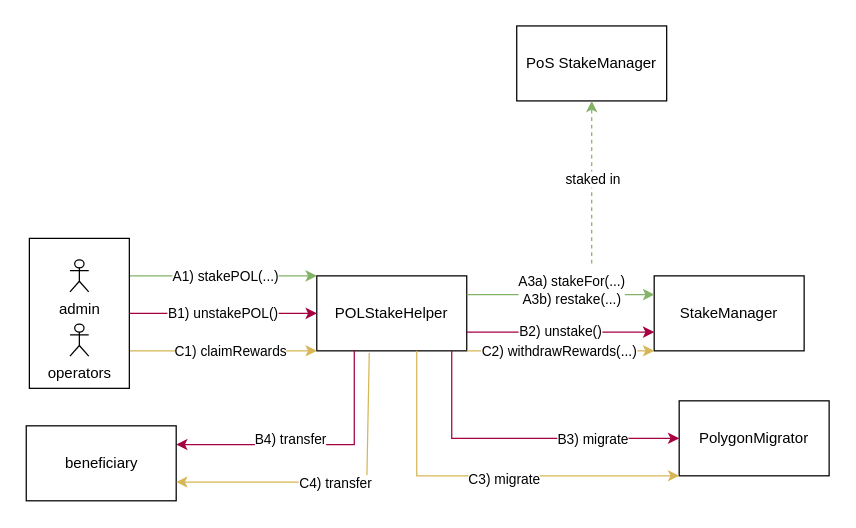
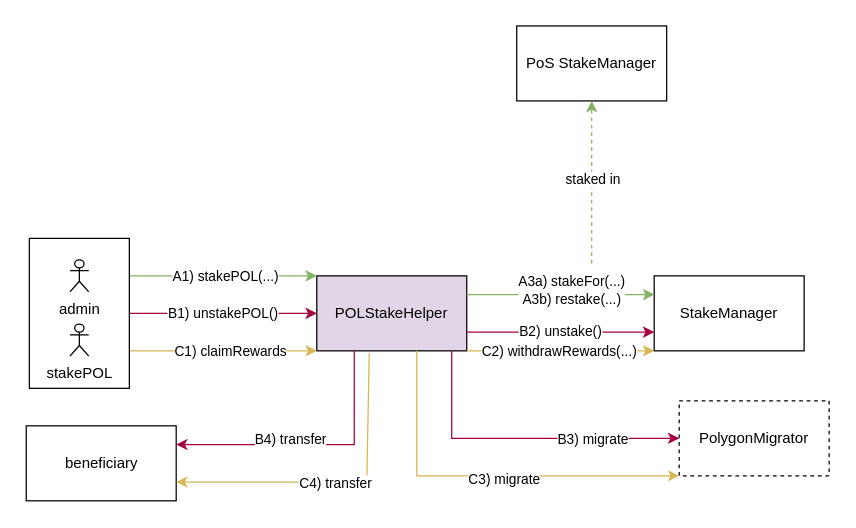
(392, 313) -> (392, 313)
(80, 373) -> (80, 373)
(754, 438) -> (754, 438)
